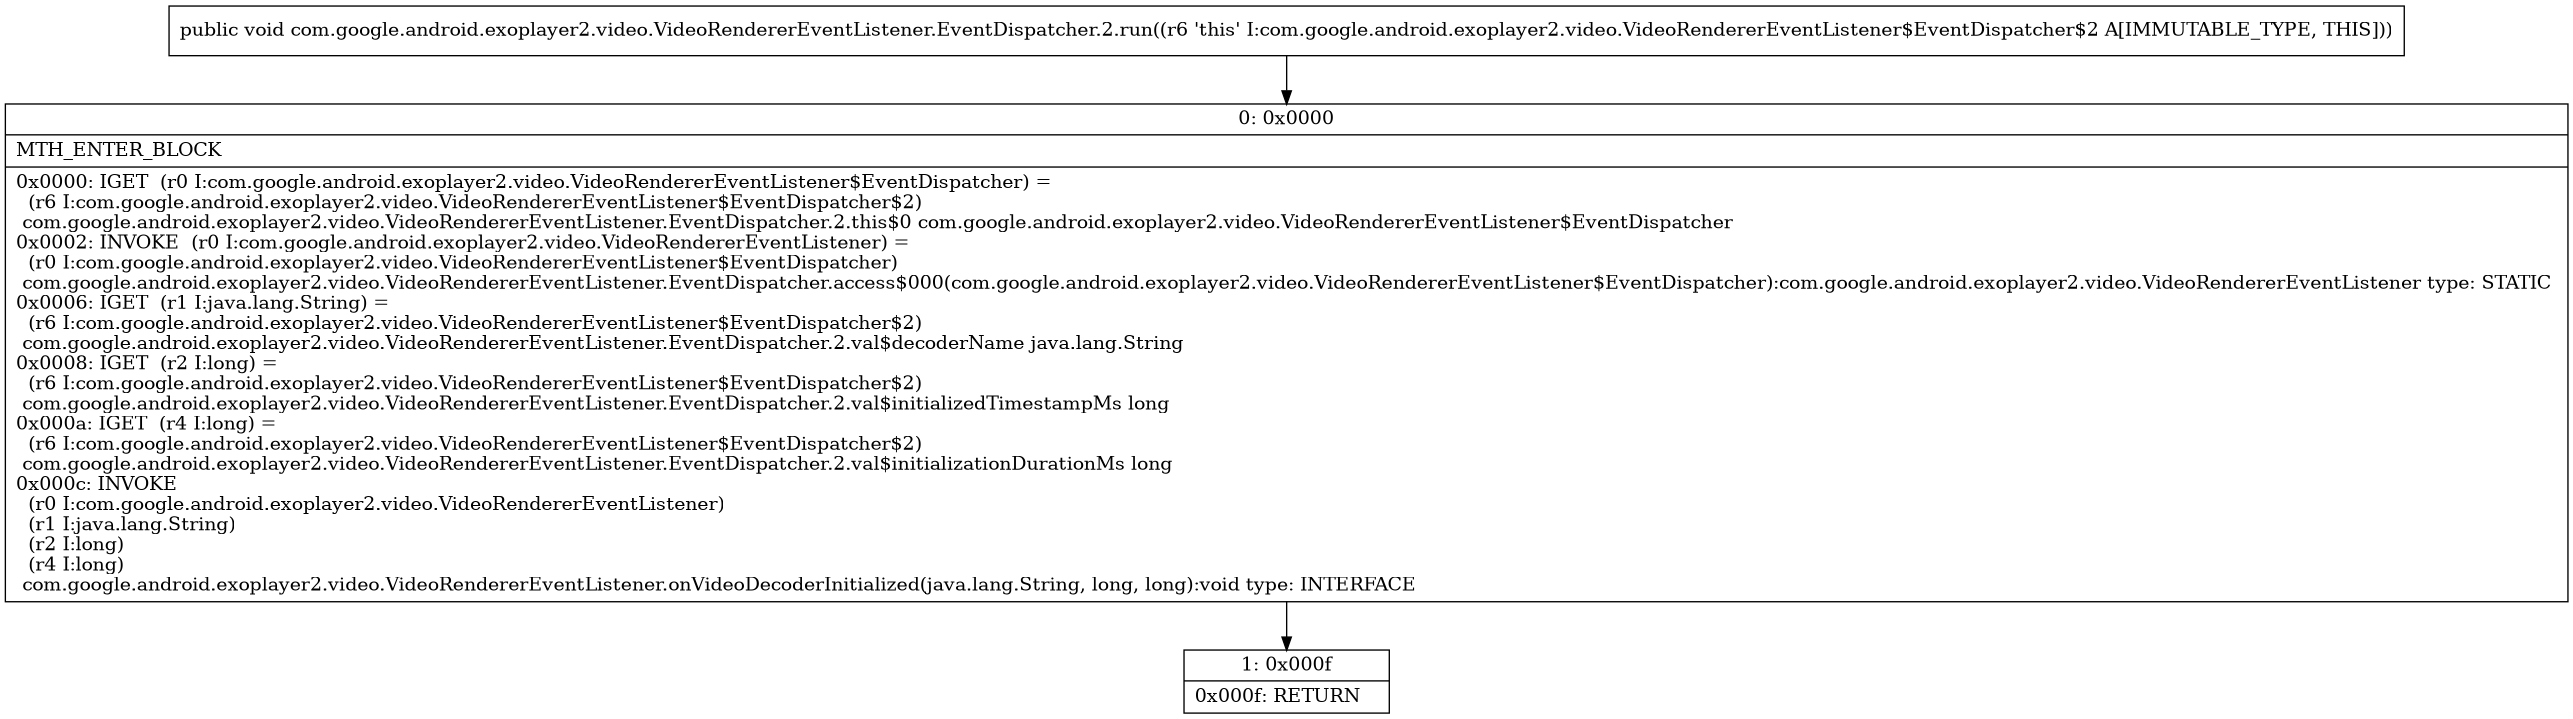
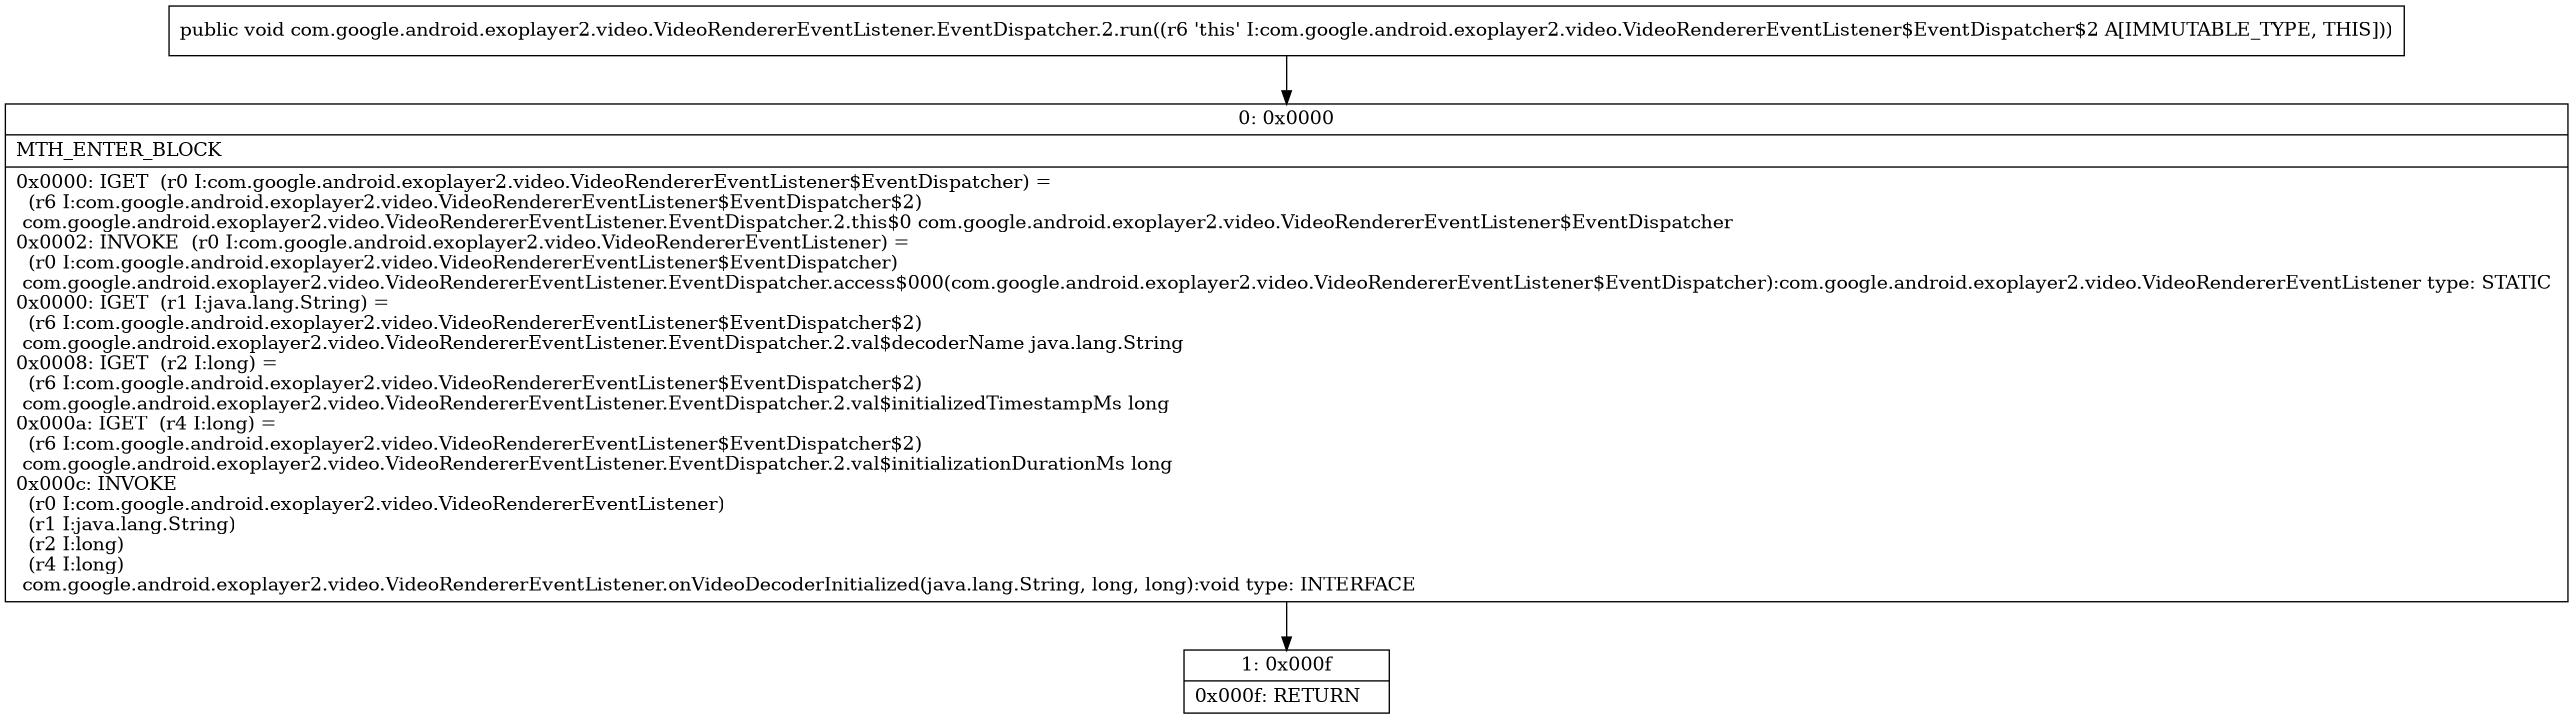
(206, 303) -> (206, 303)
